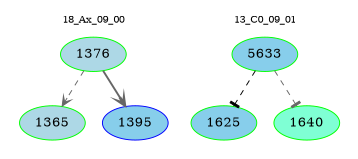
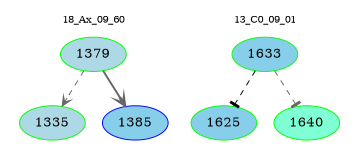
(94, 20) -> (94, 20)
(93, 54) -> (93, 54)
(265, 54) -> (265, 54)
(52, 123) -> (52, 123)
(135, 123) -> (135, 123)
